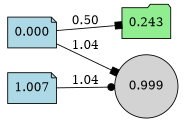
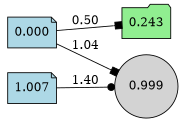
(86, 81) -> (86, 81)
